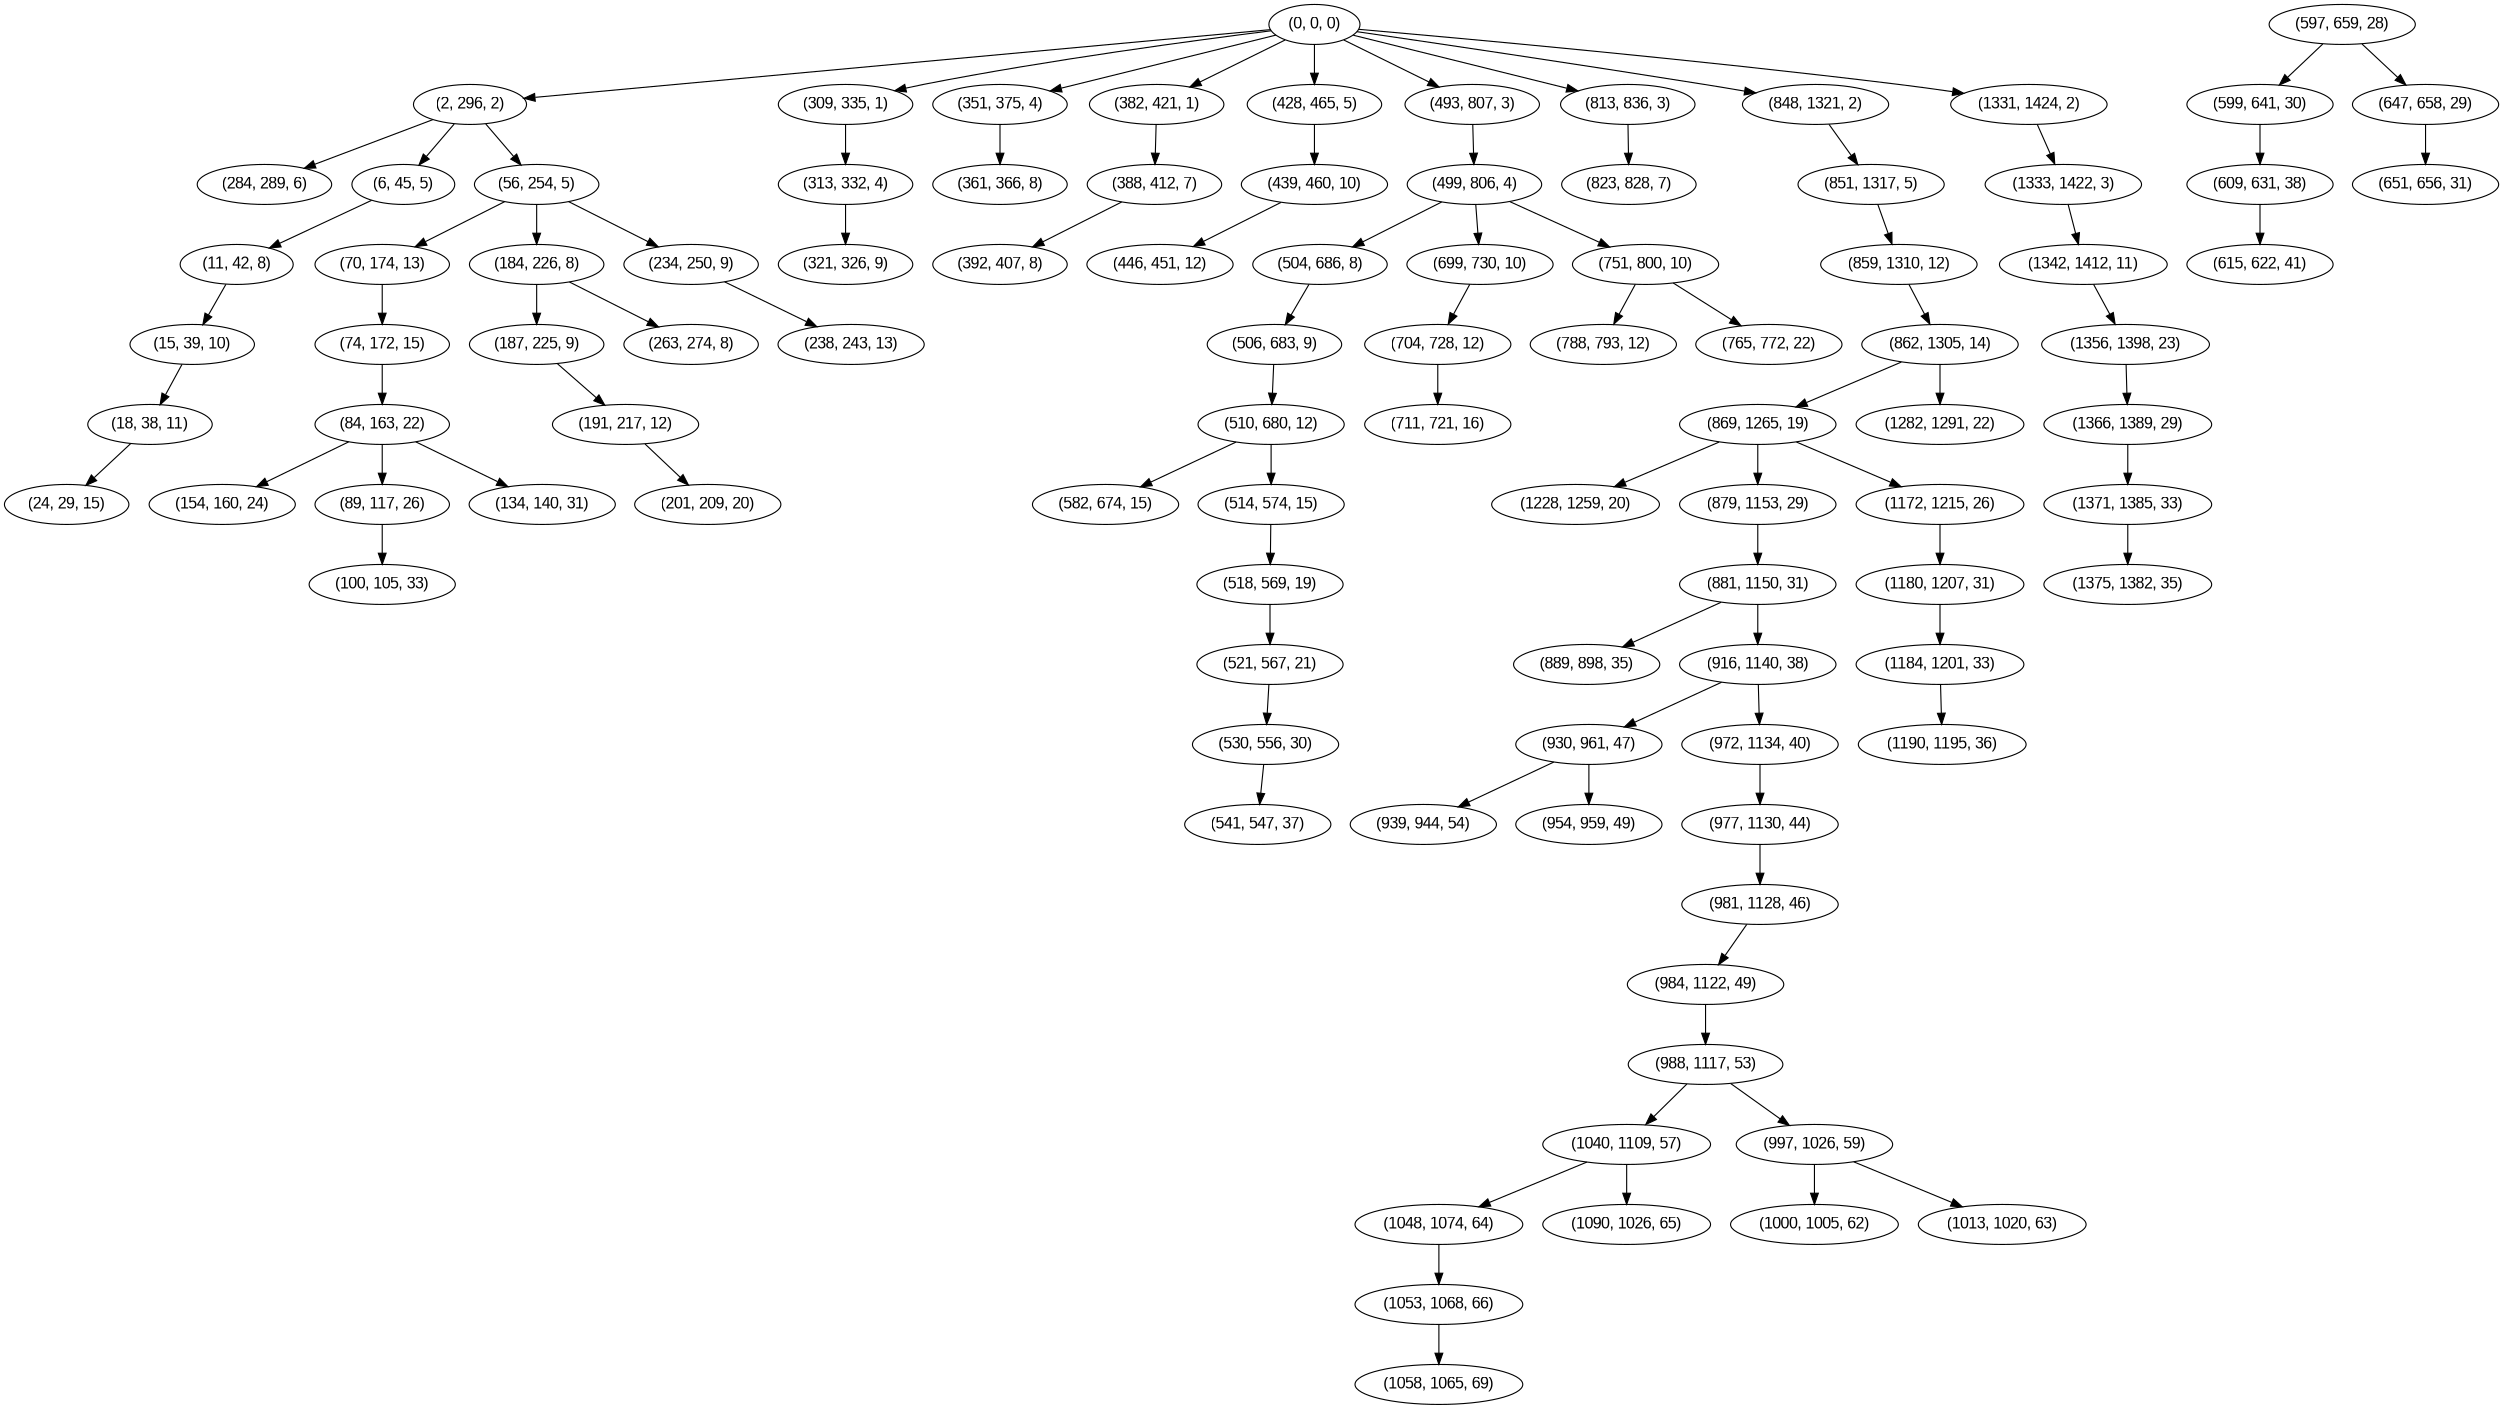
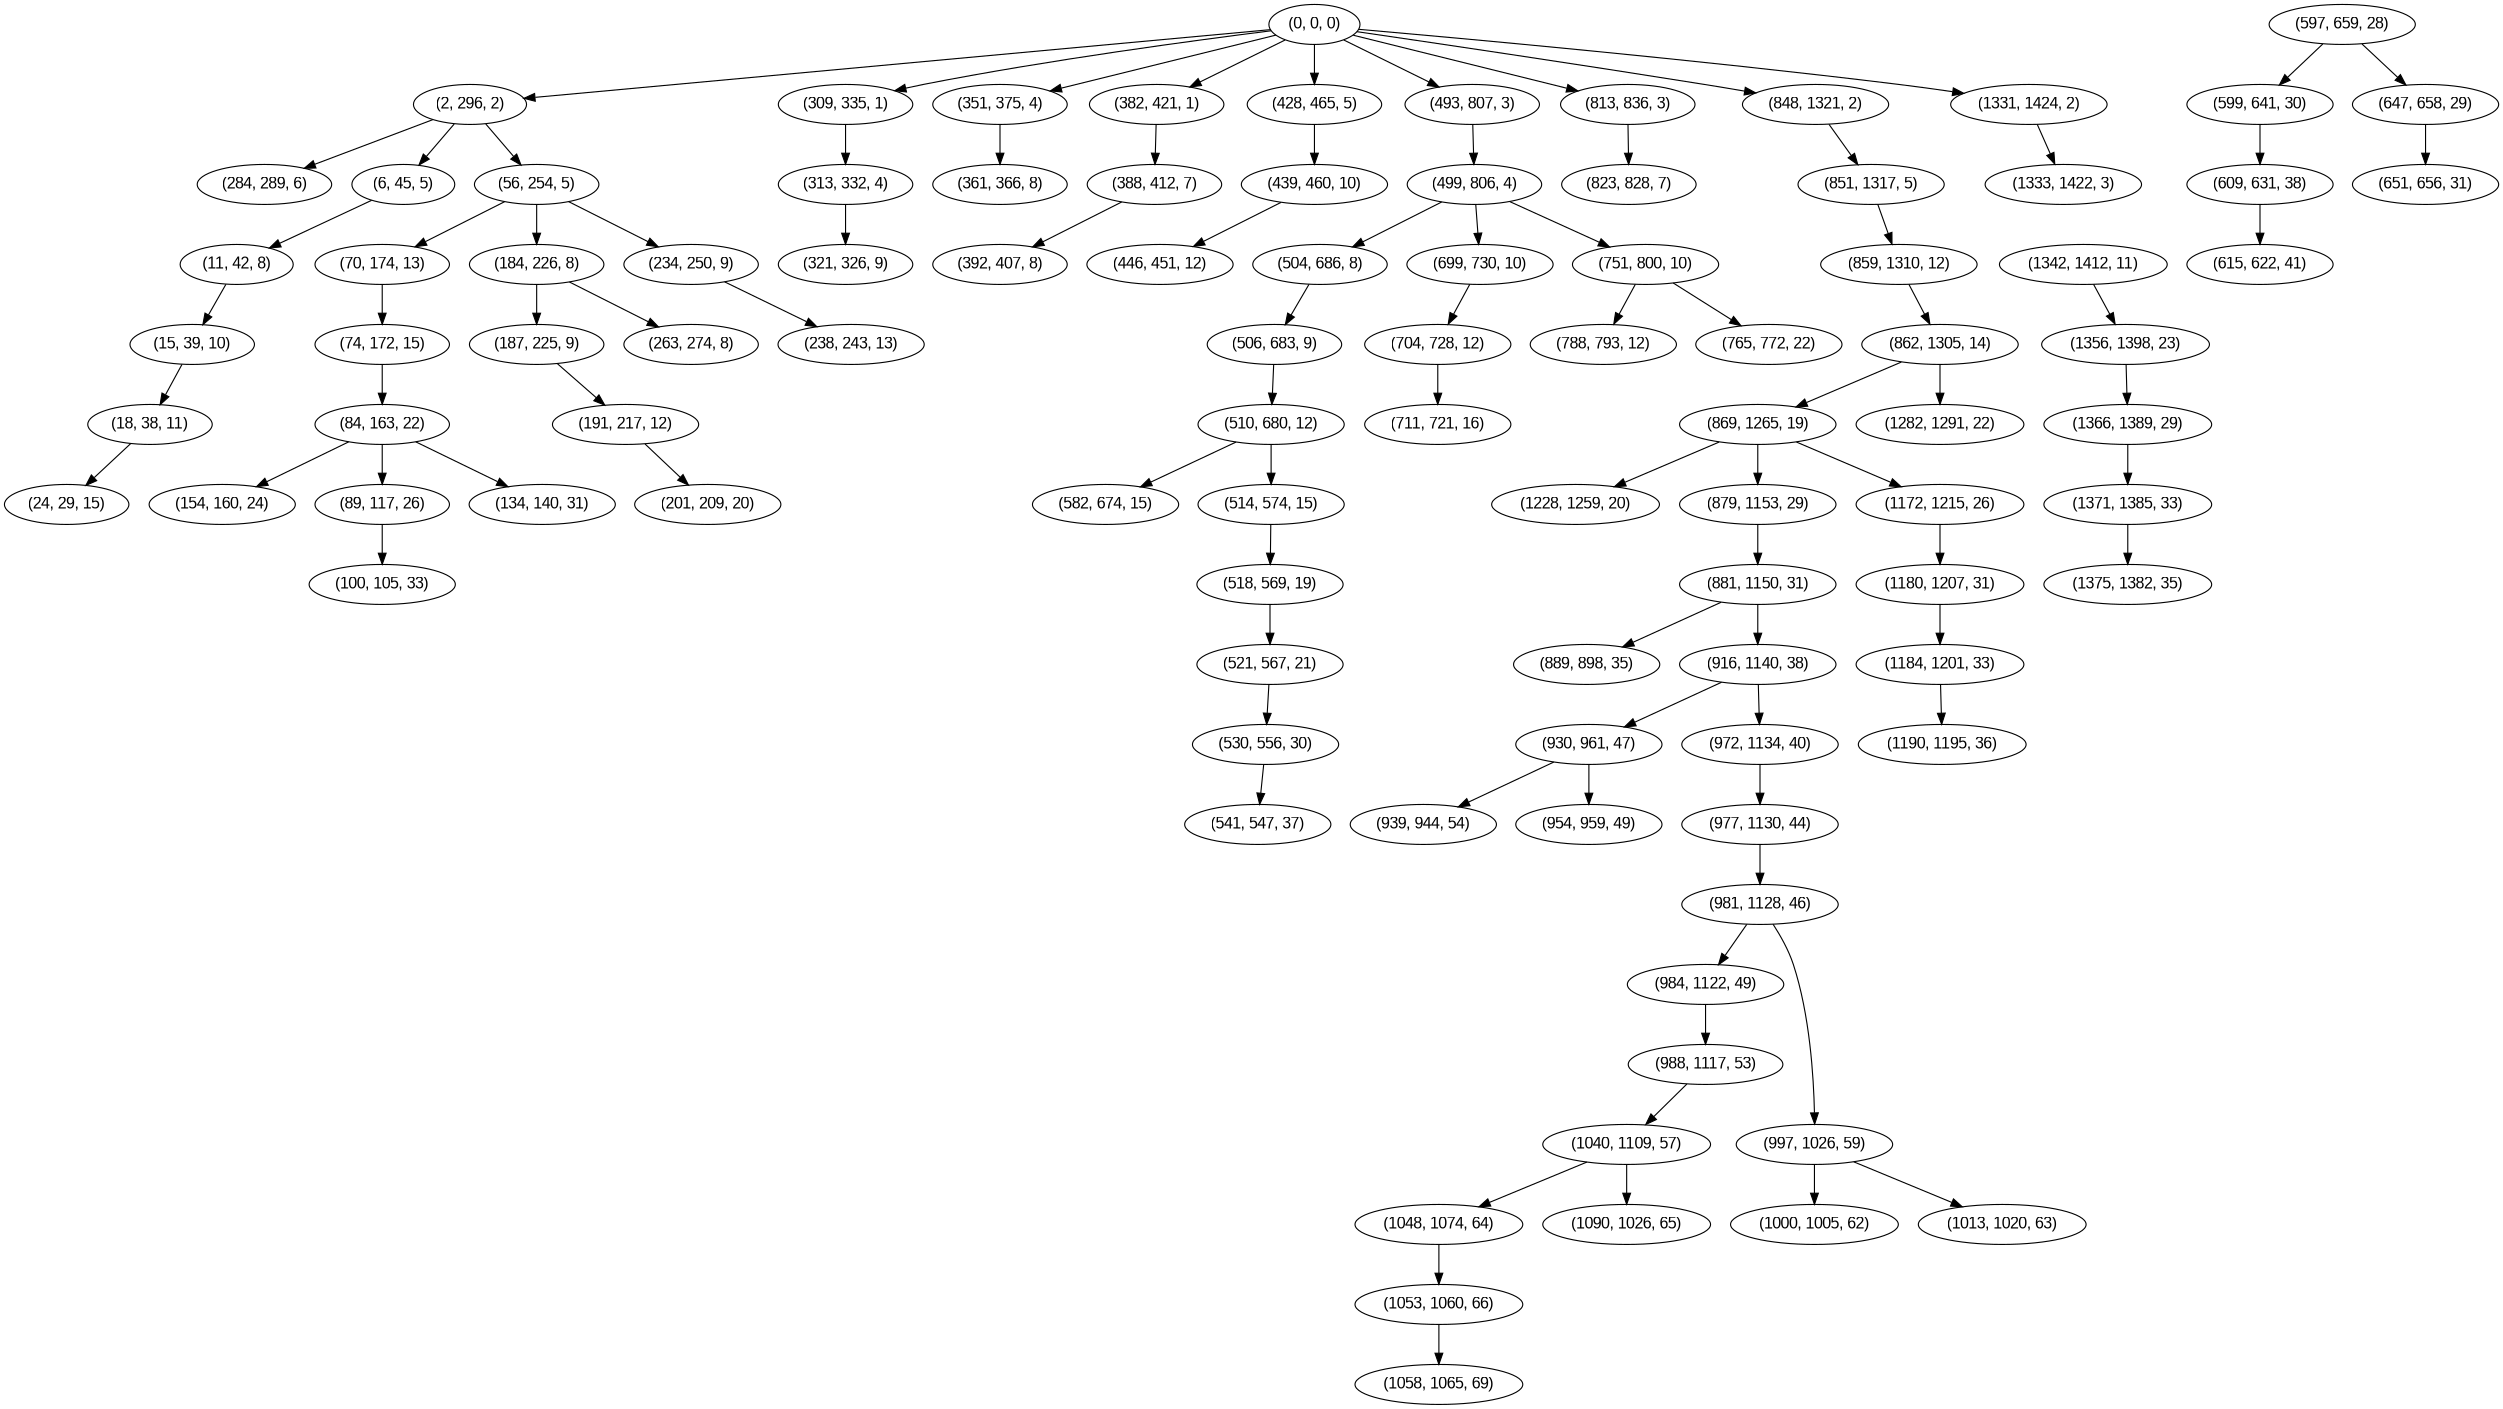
(2072, 219) -> none
(1756, 1101) -> (1806, 1016)
(1439, 1304) -> (1439, 1304)
